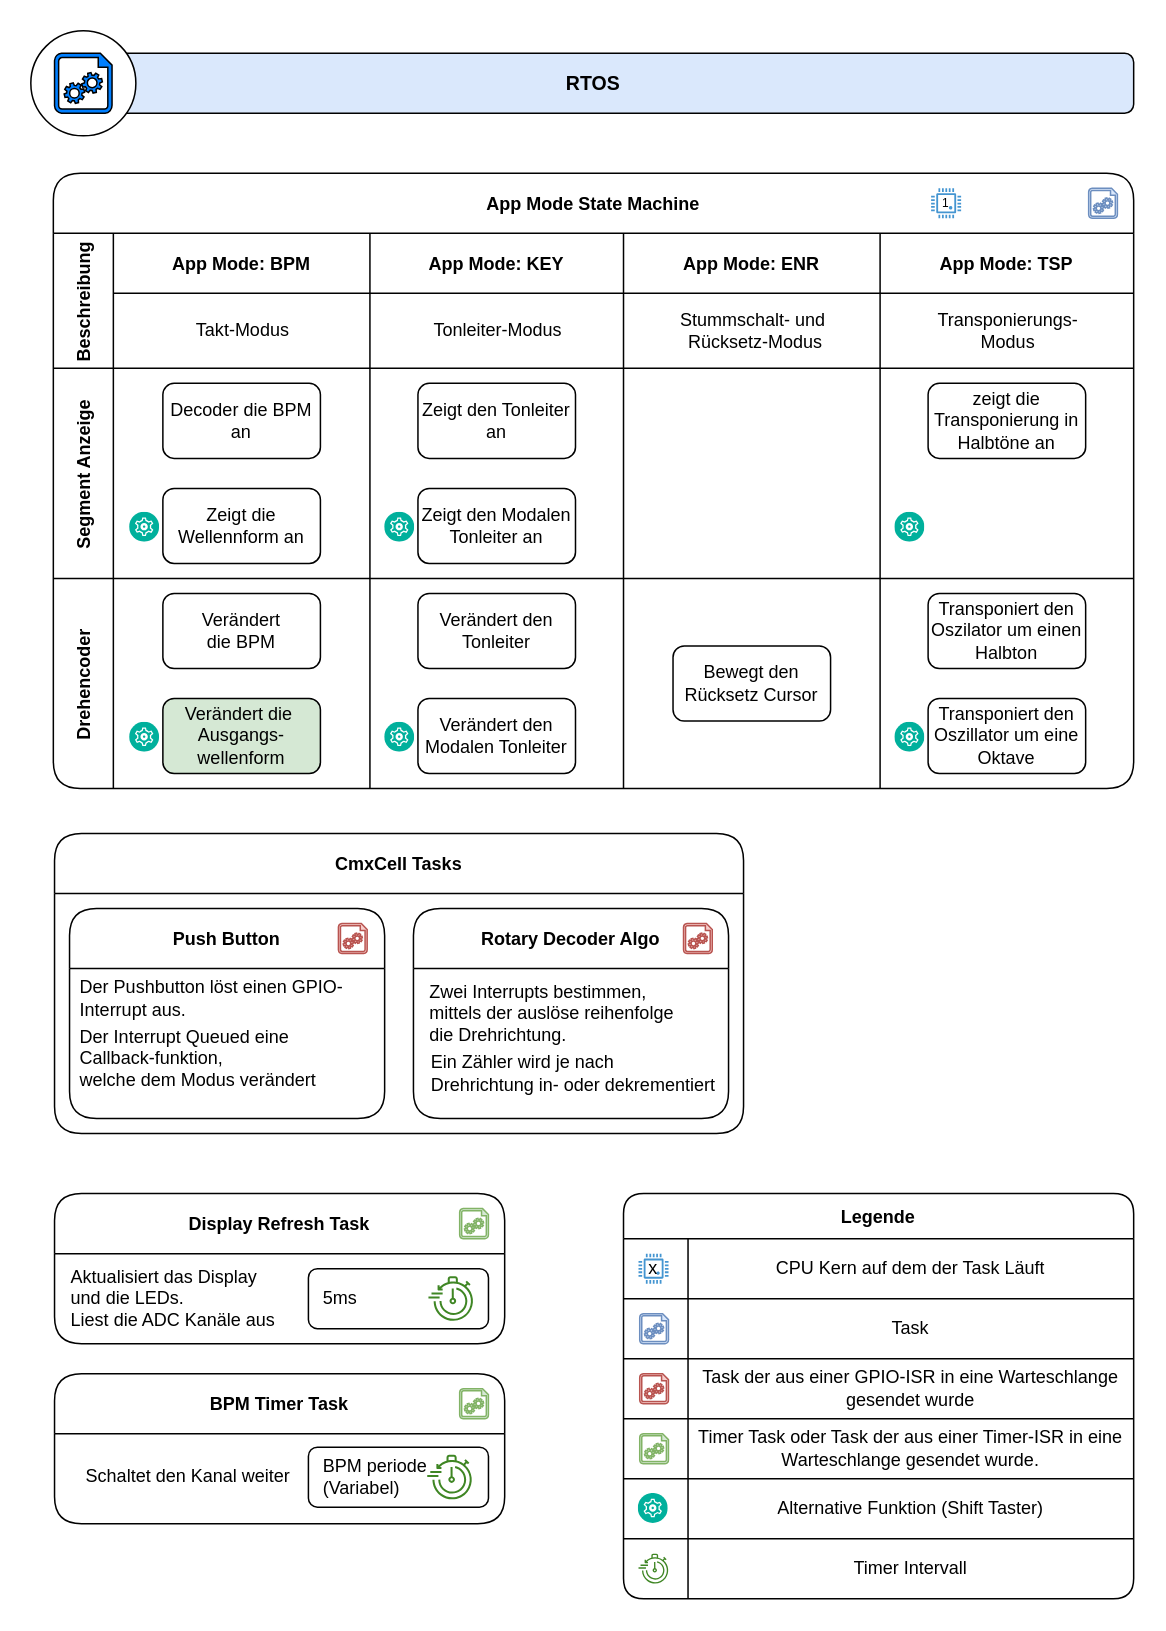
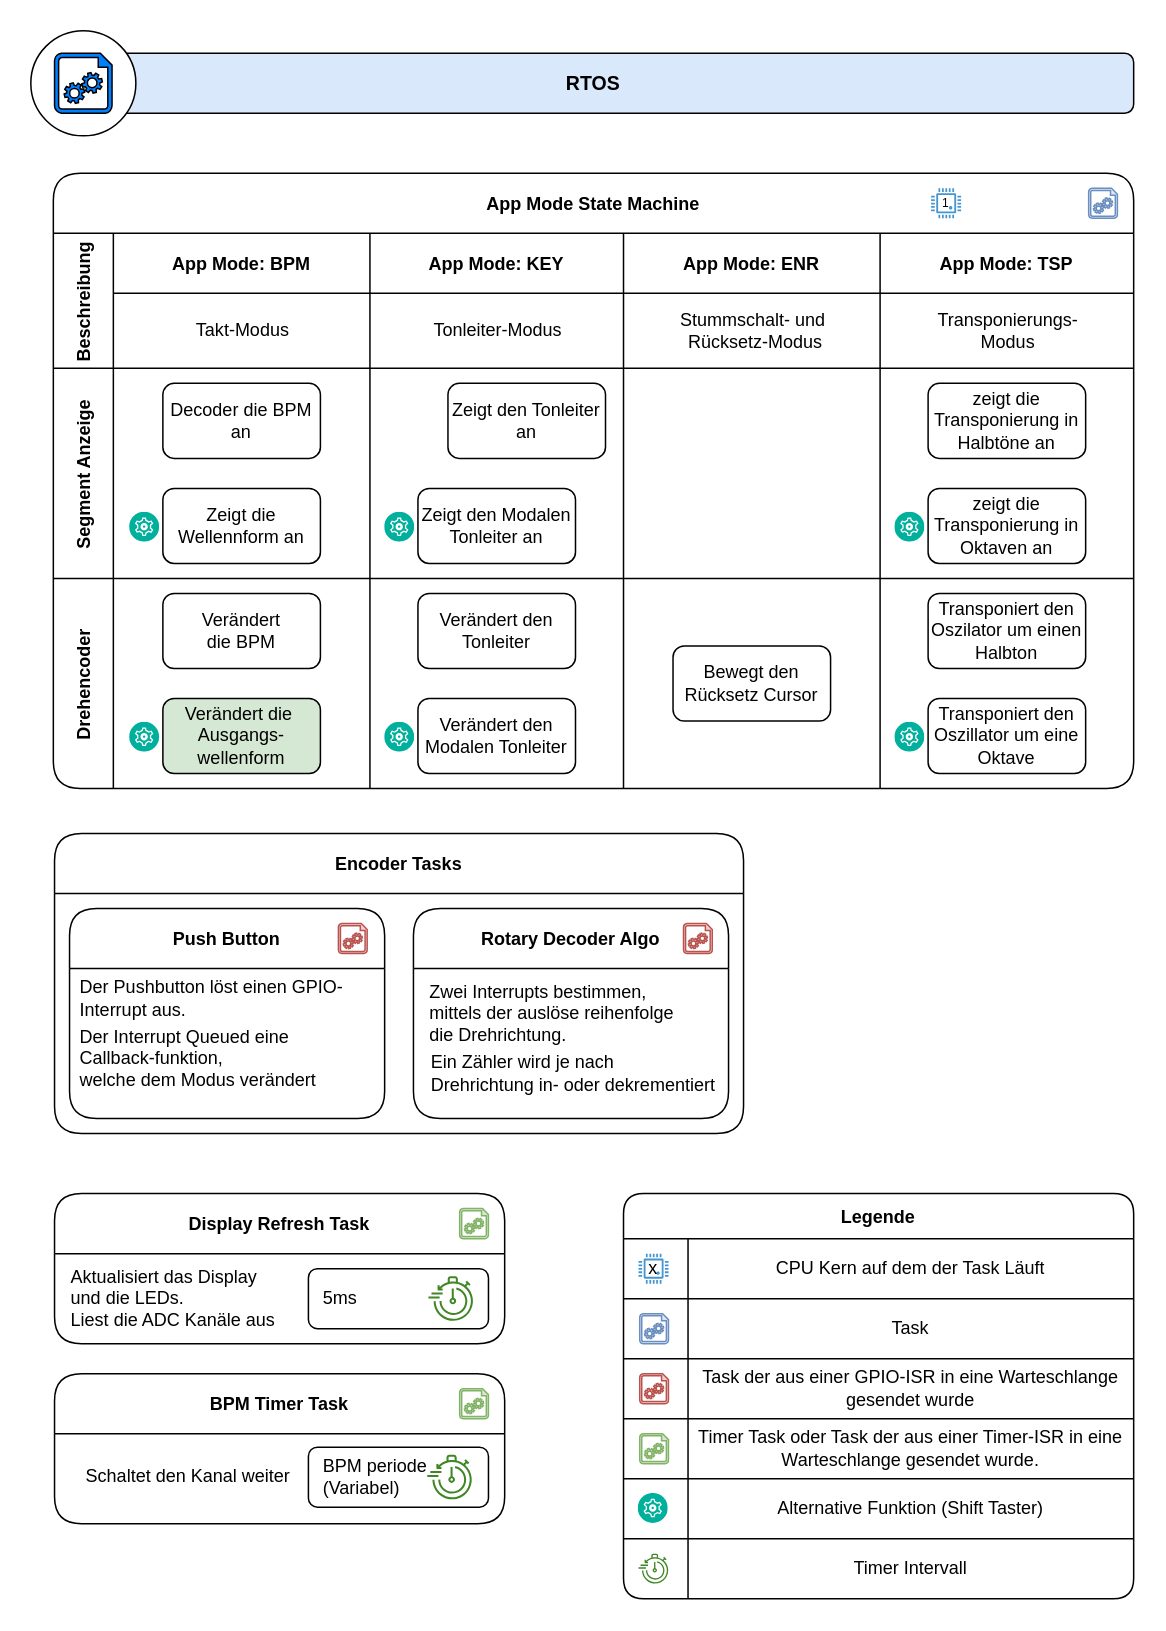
(497, 421) -> (527, 421)
none -> (1007, 526)
(398, 864) -> (398, 864)
